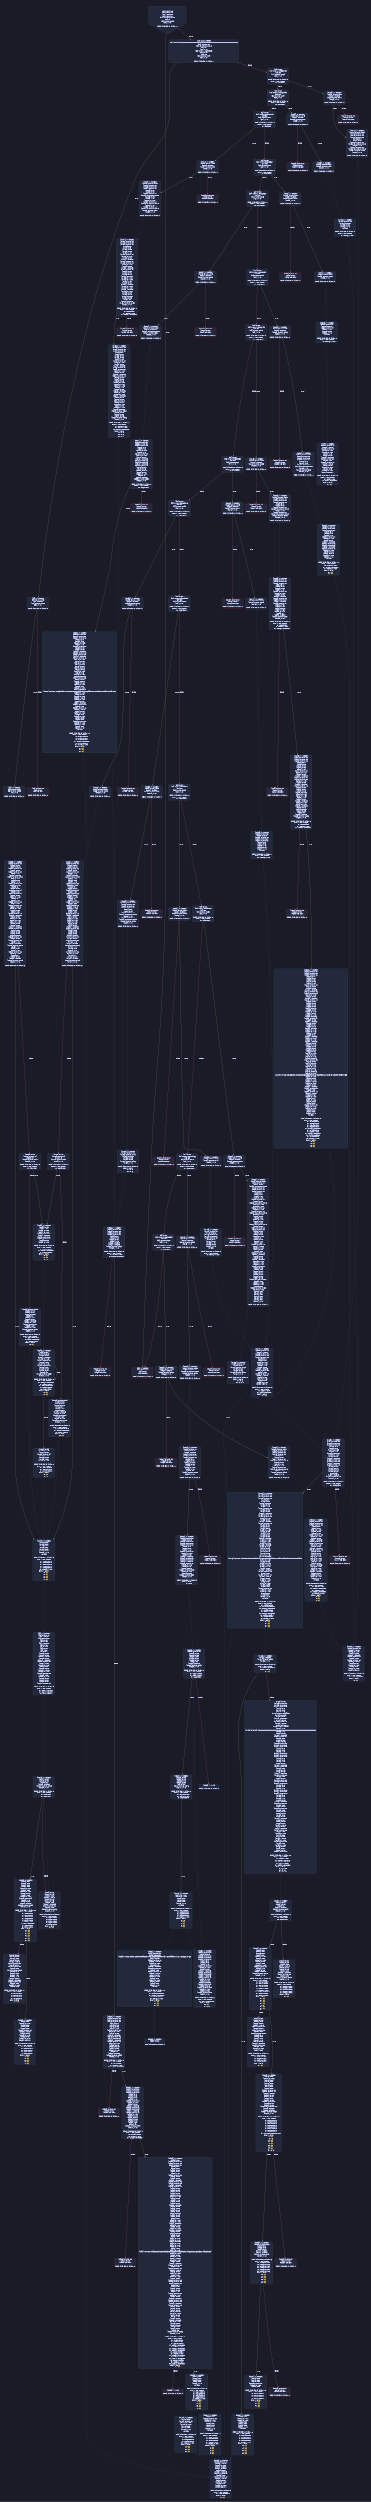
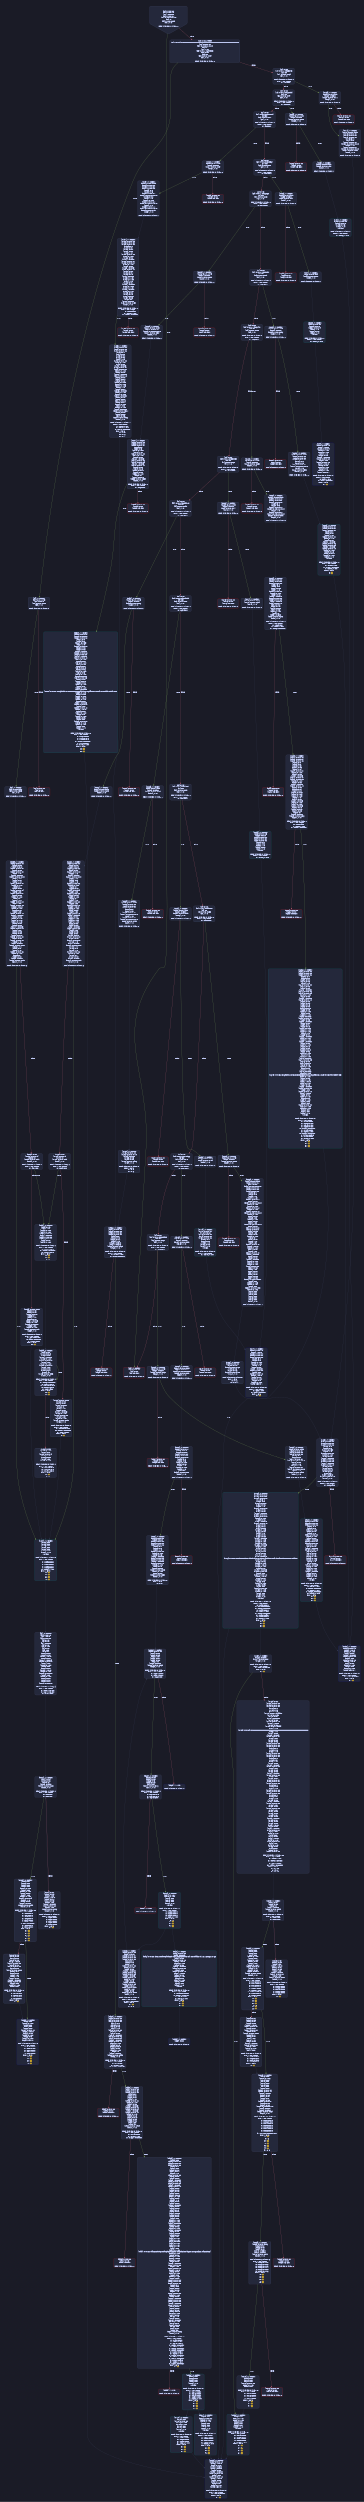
none -> (146, 1910)
